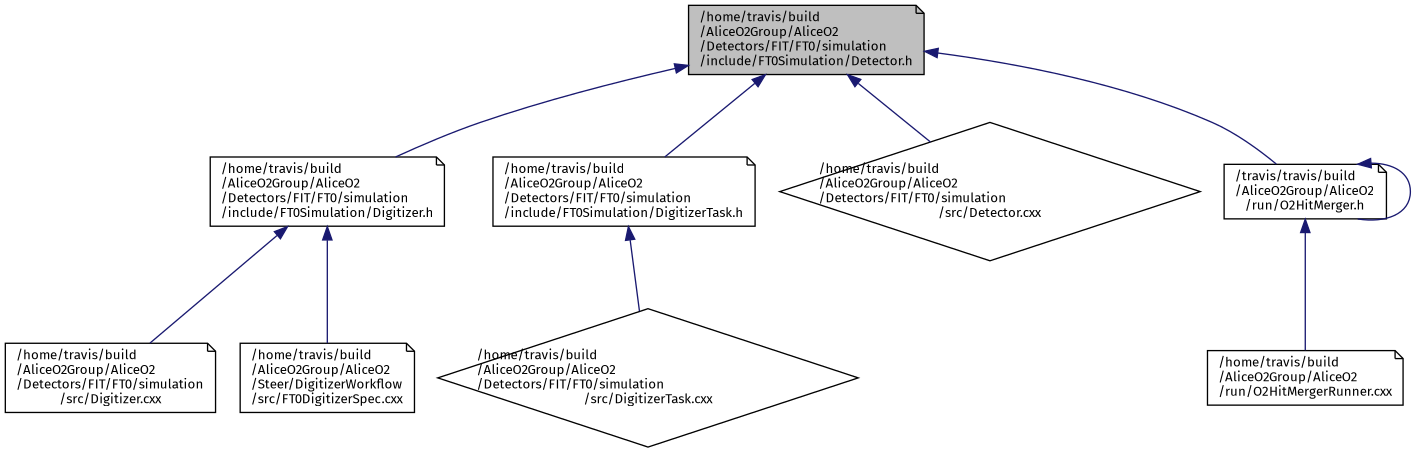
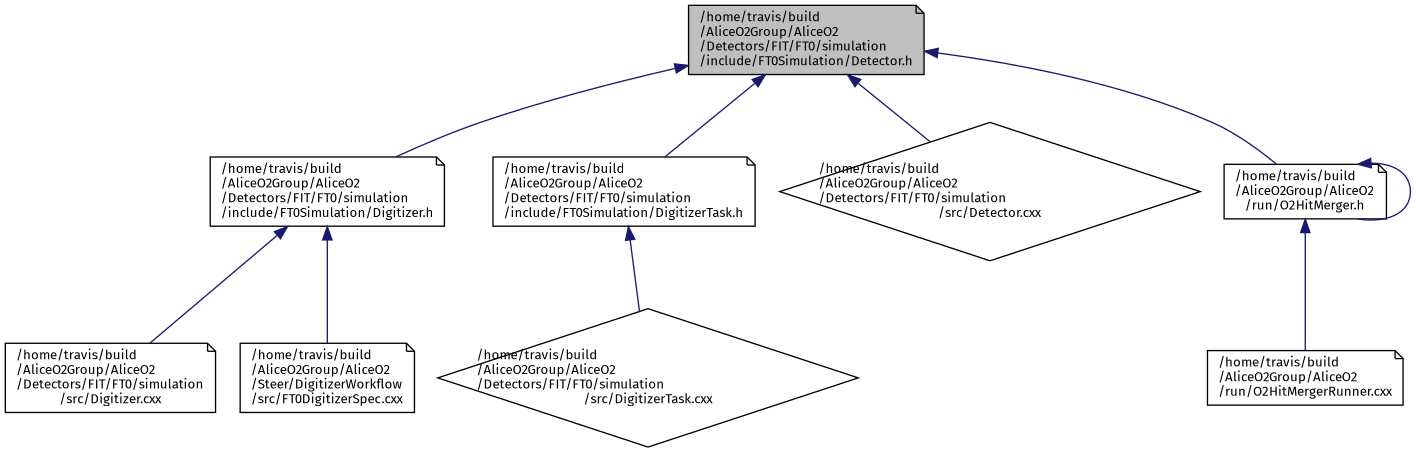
(1305, 192) -> (1305, 192)
